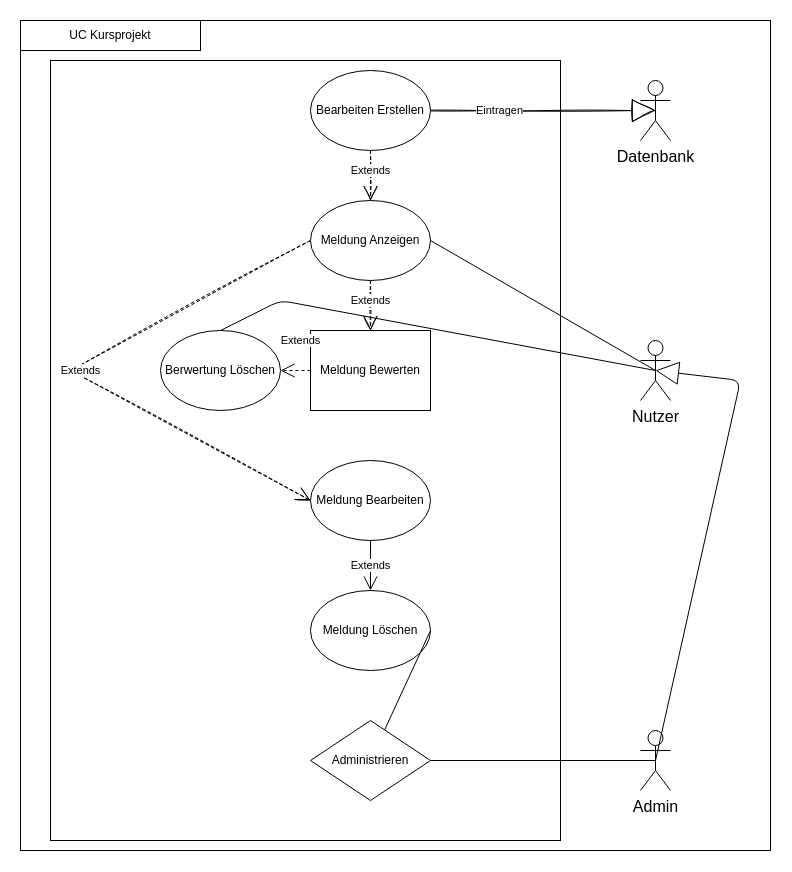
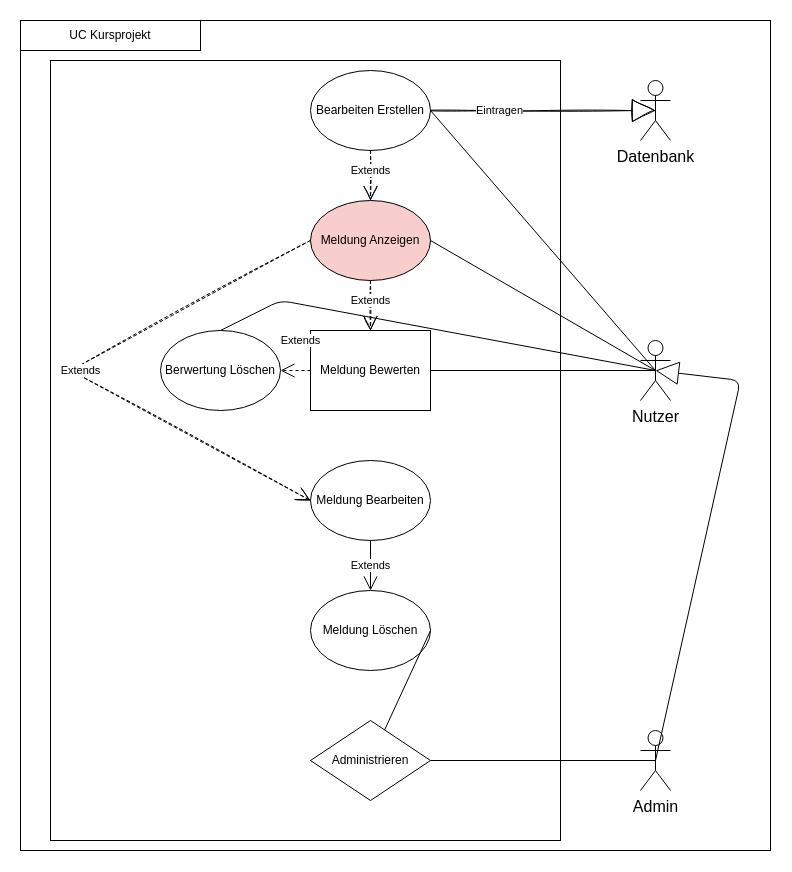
none -> (541, 239)
(371, 241) -> (371, 241)
none -> (540, 371)
